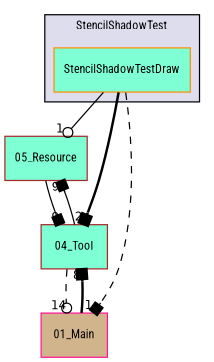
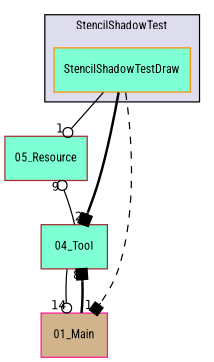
(50, 197) -> none
(70, 207) -> (70, 207)
(66, 286) -> (66, 286)
